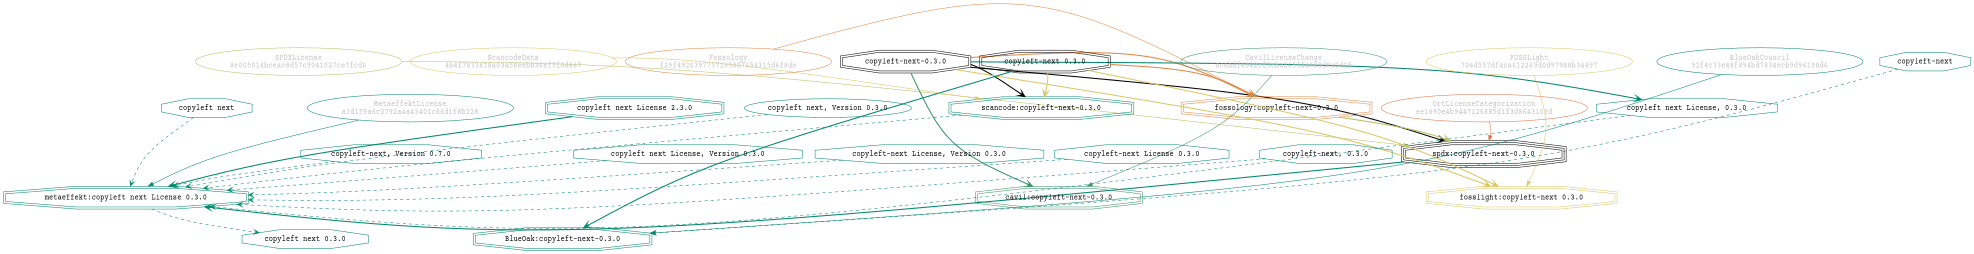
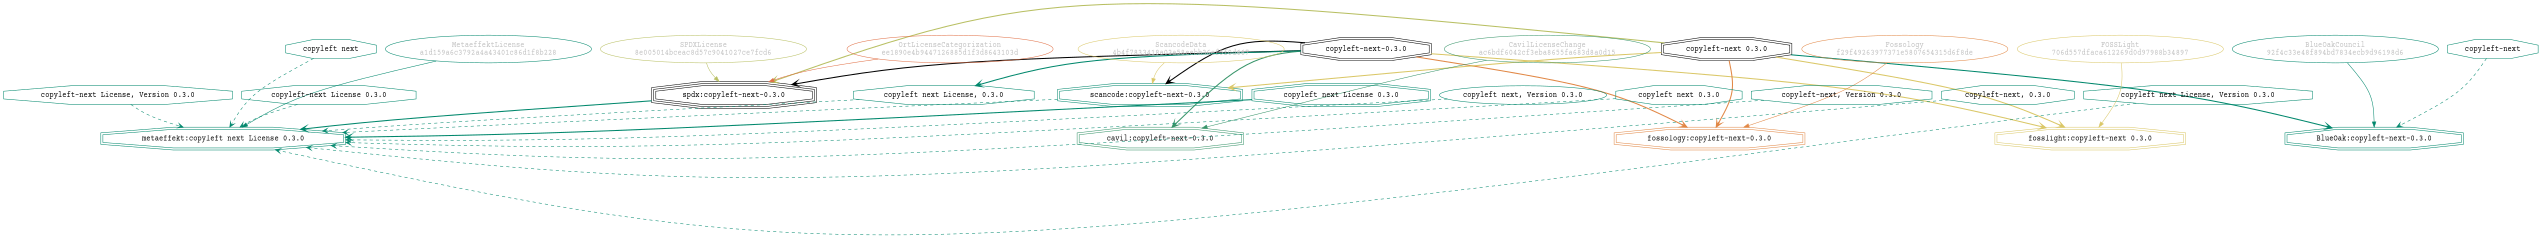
(635, 108) -> (1341, 95)
(1368, 122) -> (1216, 5)
(391, 154) -> (1842, 95)
(202, 224) -> (984, 133)
